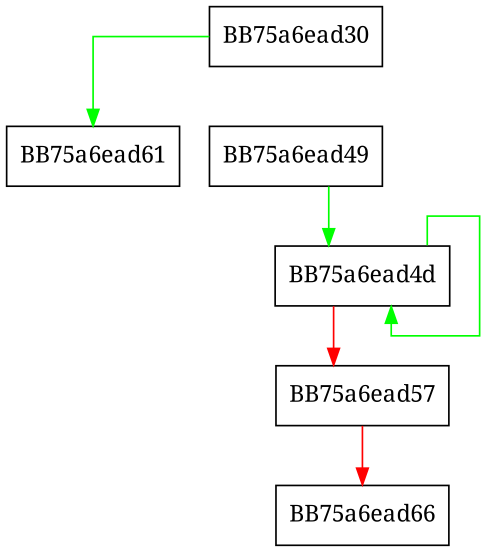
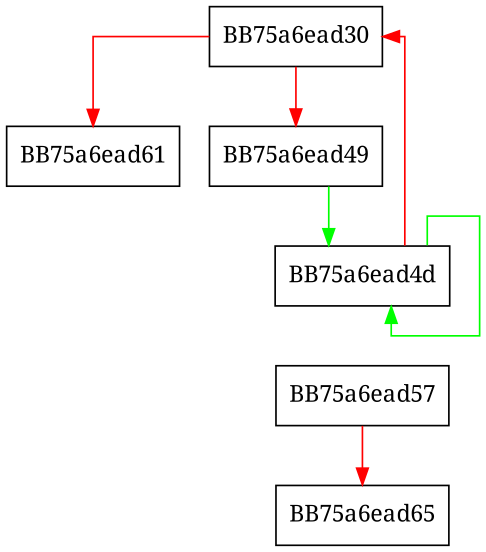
(115, 37) -> (115, 37)
none -> (296, 88)
(334, 327) -> (405, 138)
(362, 515) -> (362, 515)
